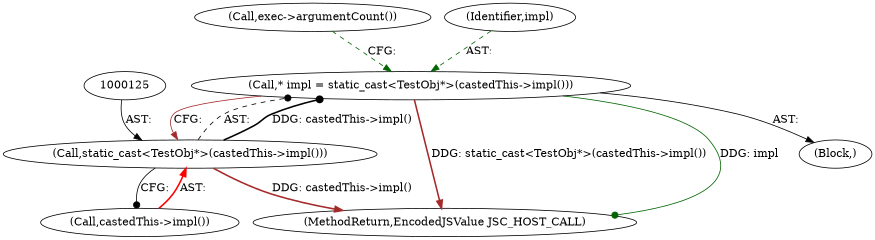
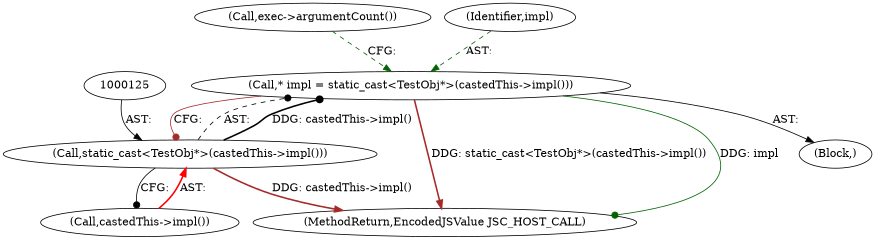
(207, 103) -> (206, 103)
